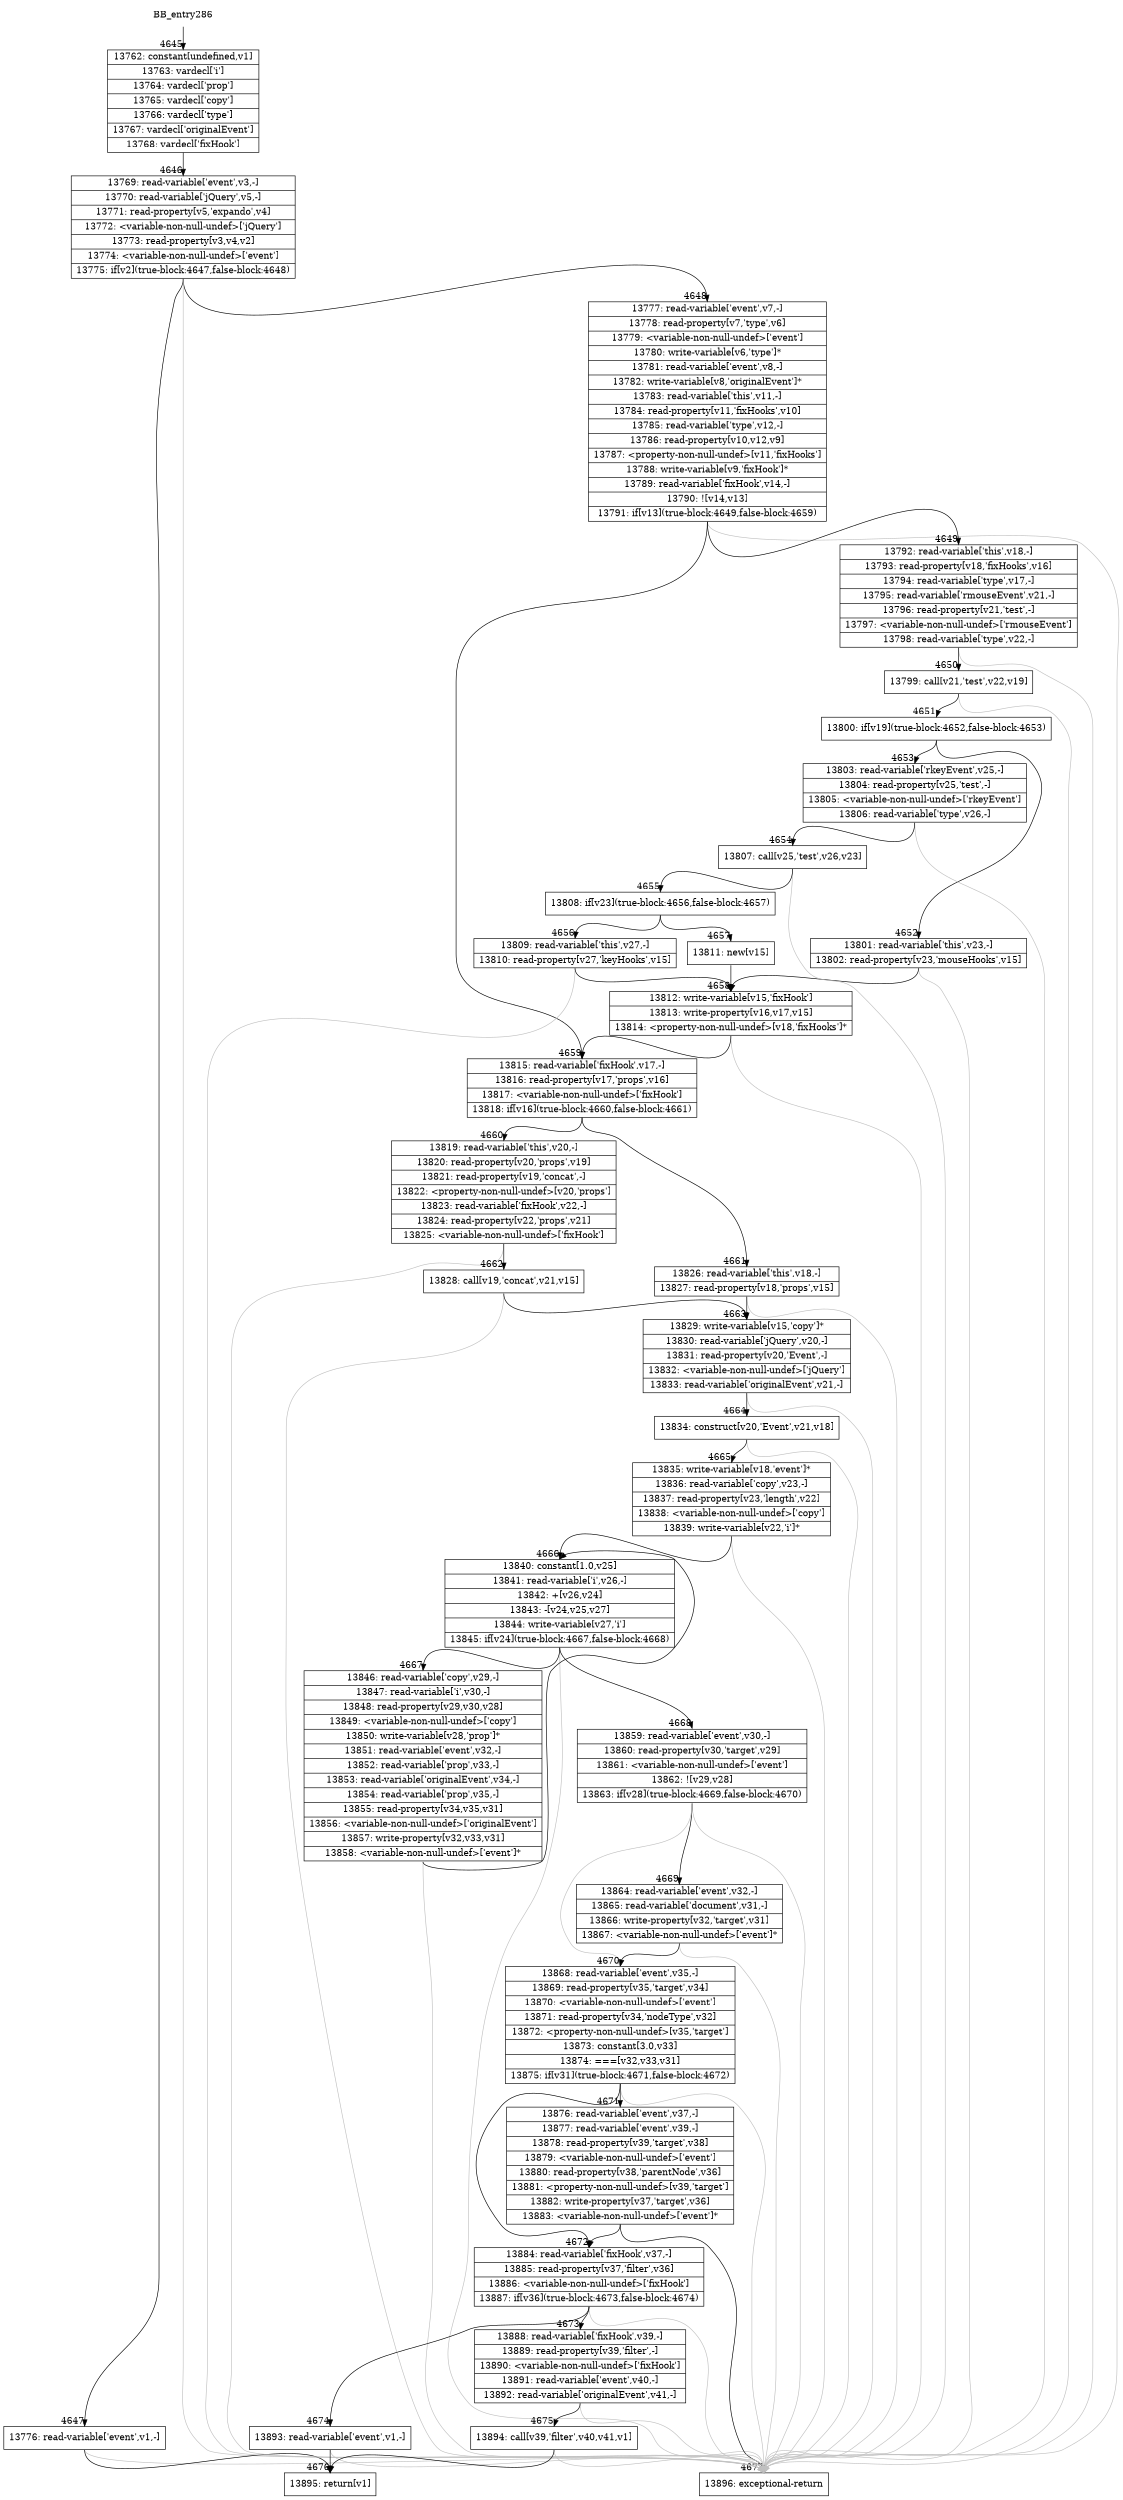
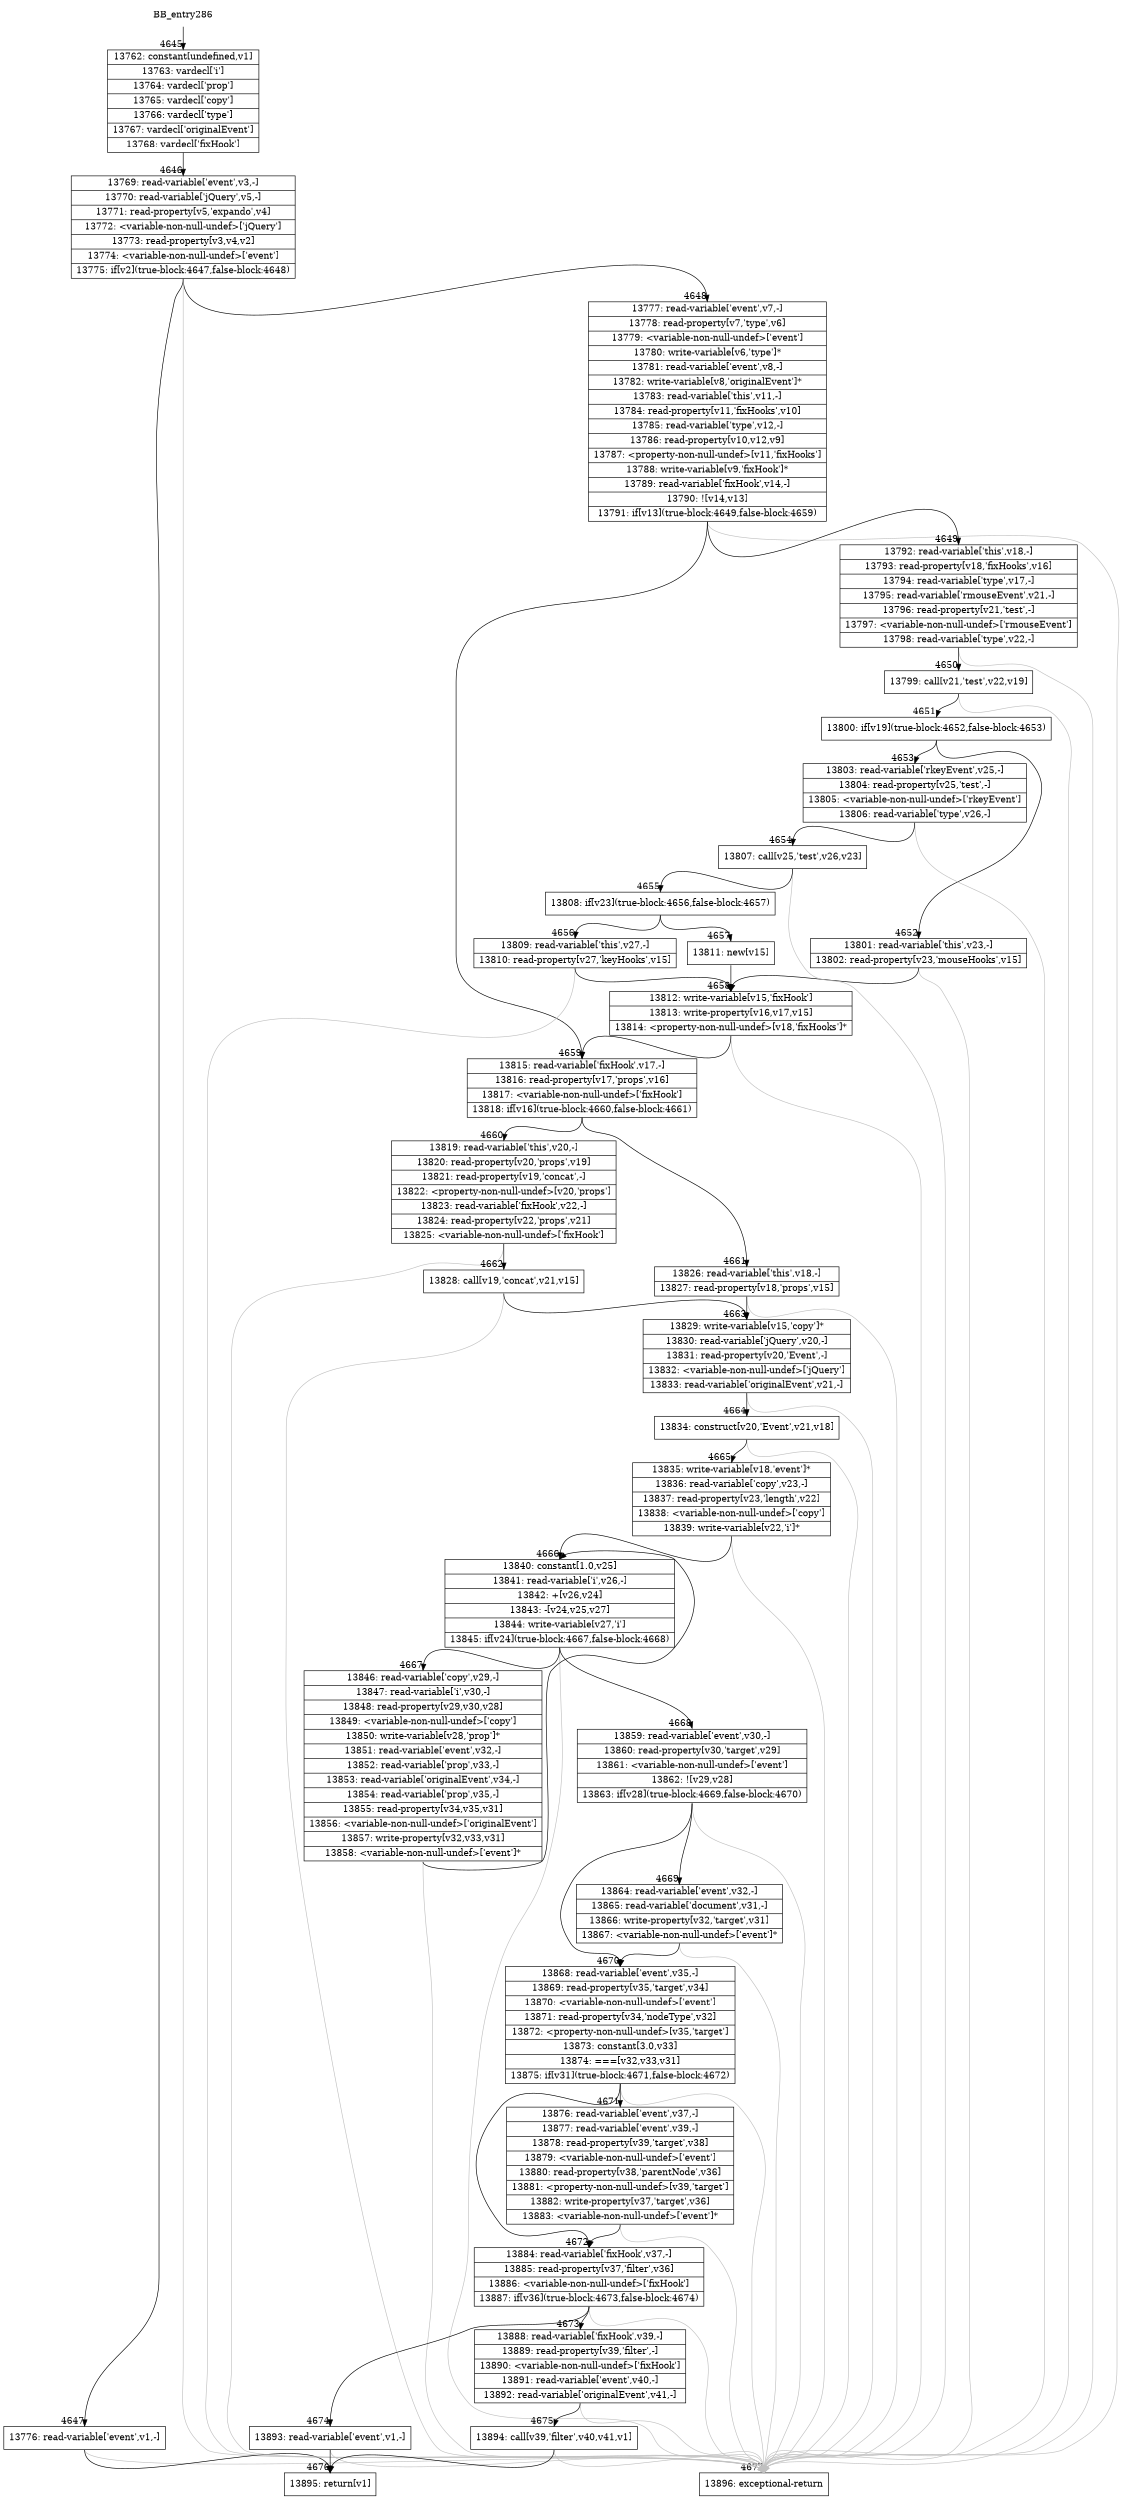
(583, 1868) -> (583, 1868)
(736, 2308) -> (736, 2308)
